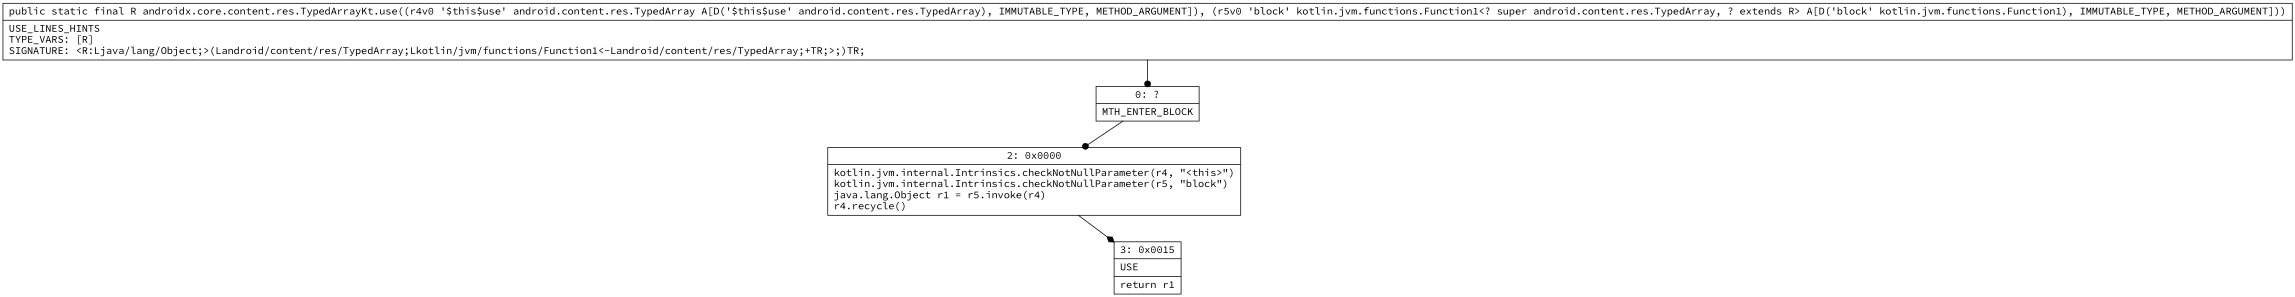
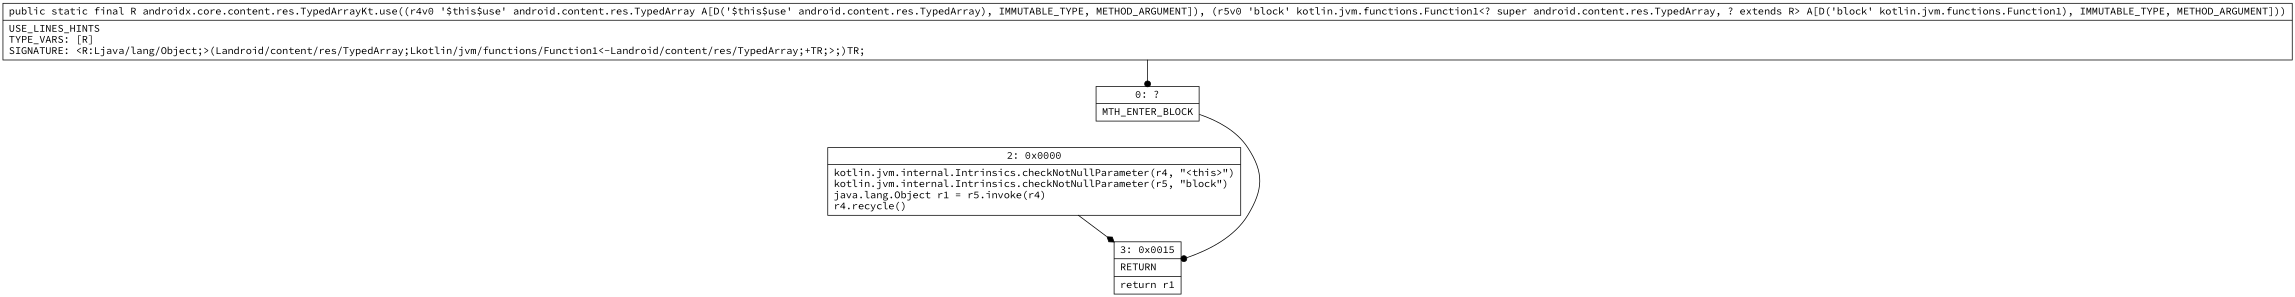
(1106, 133) -> (1259, 189)
(1129, 267) -> (1138, 267)
